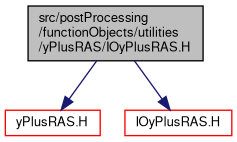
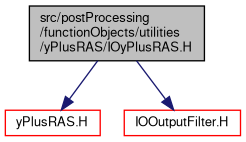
(178, 123) -> (182, 123)
